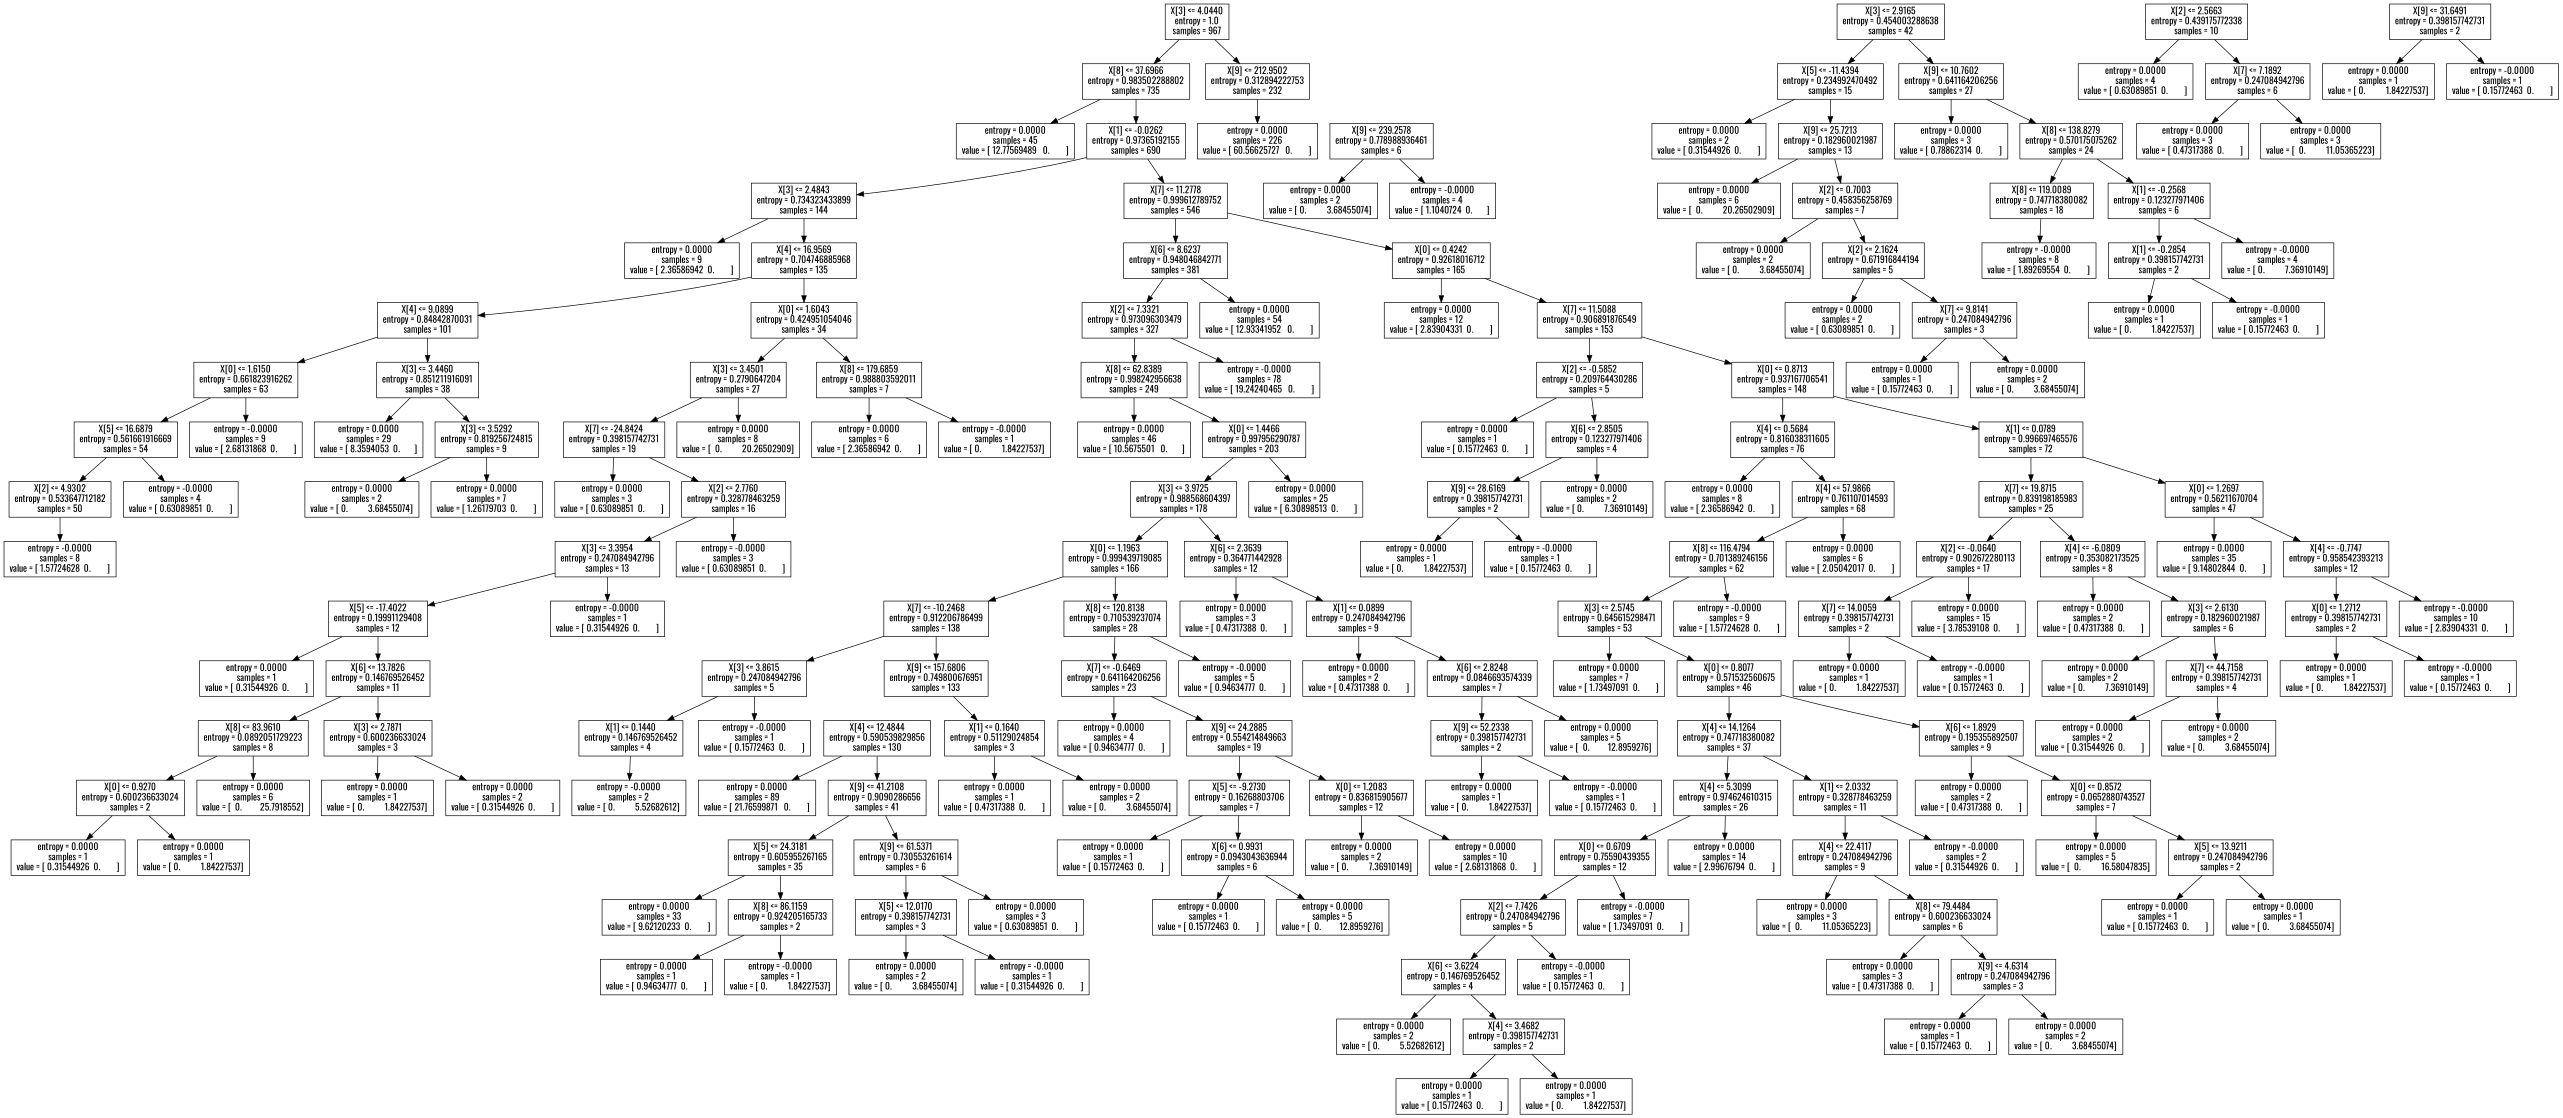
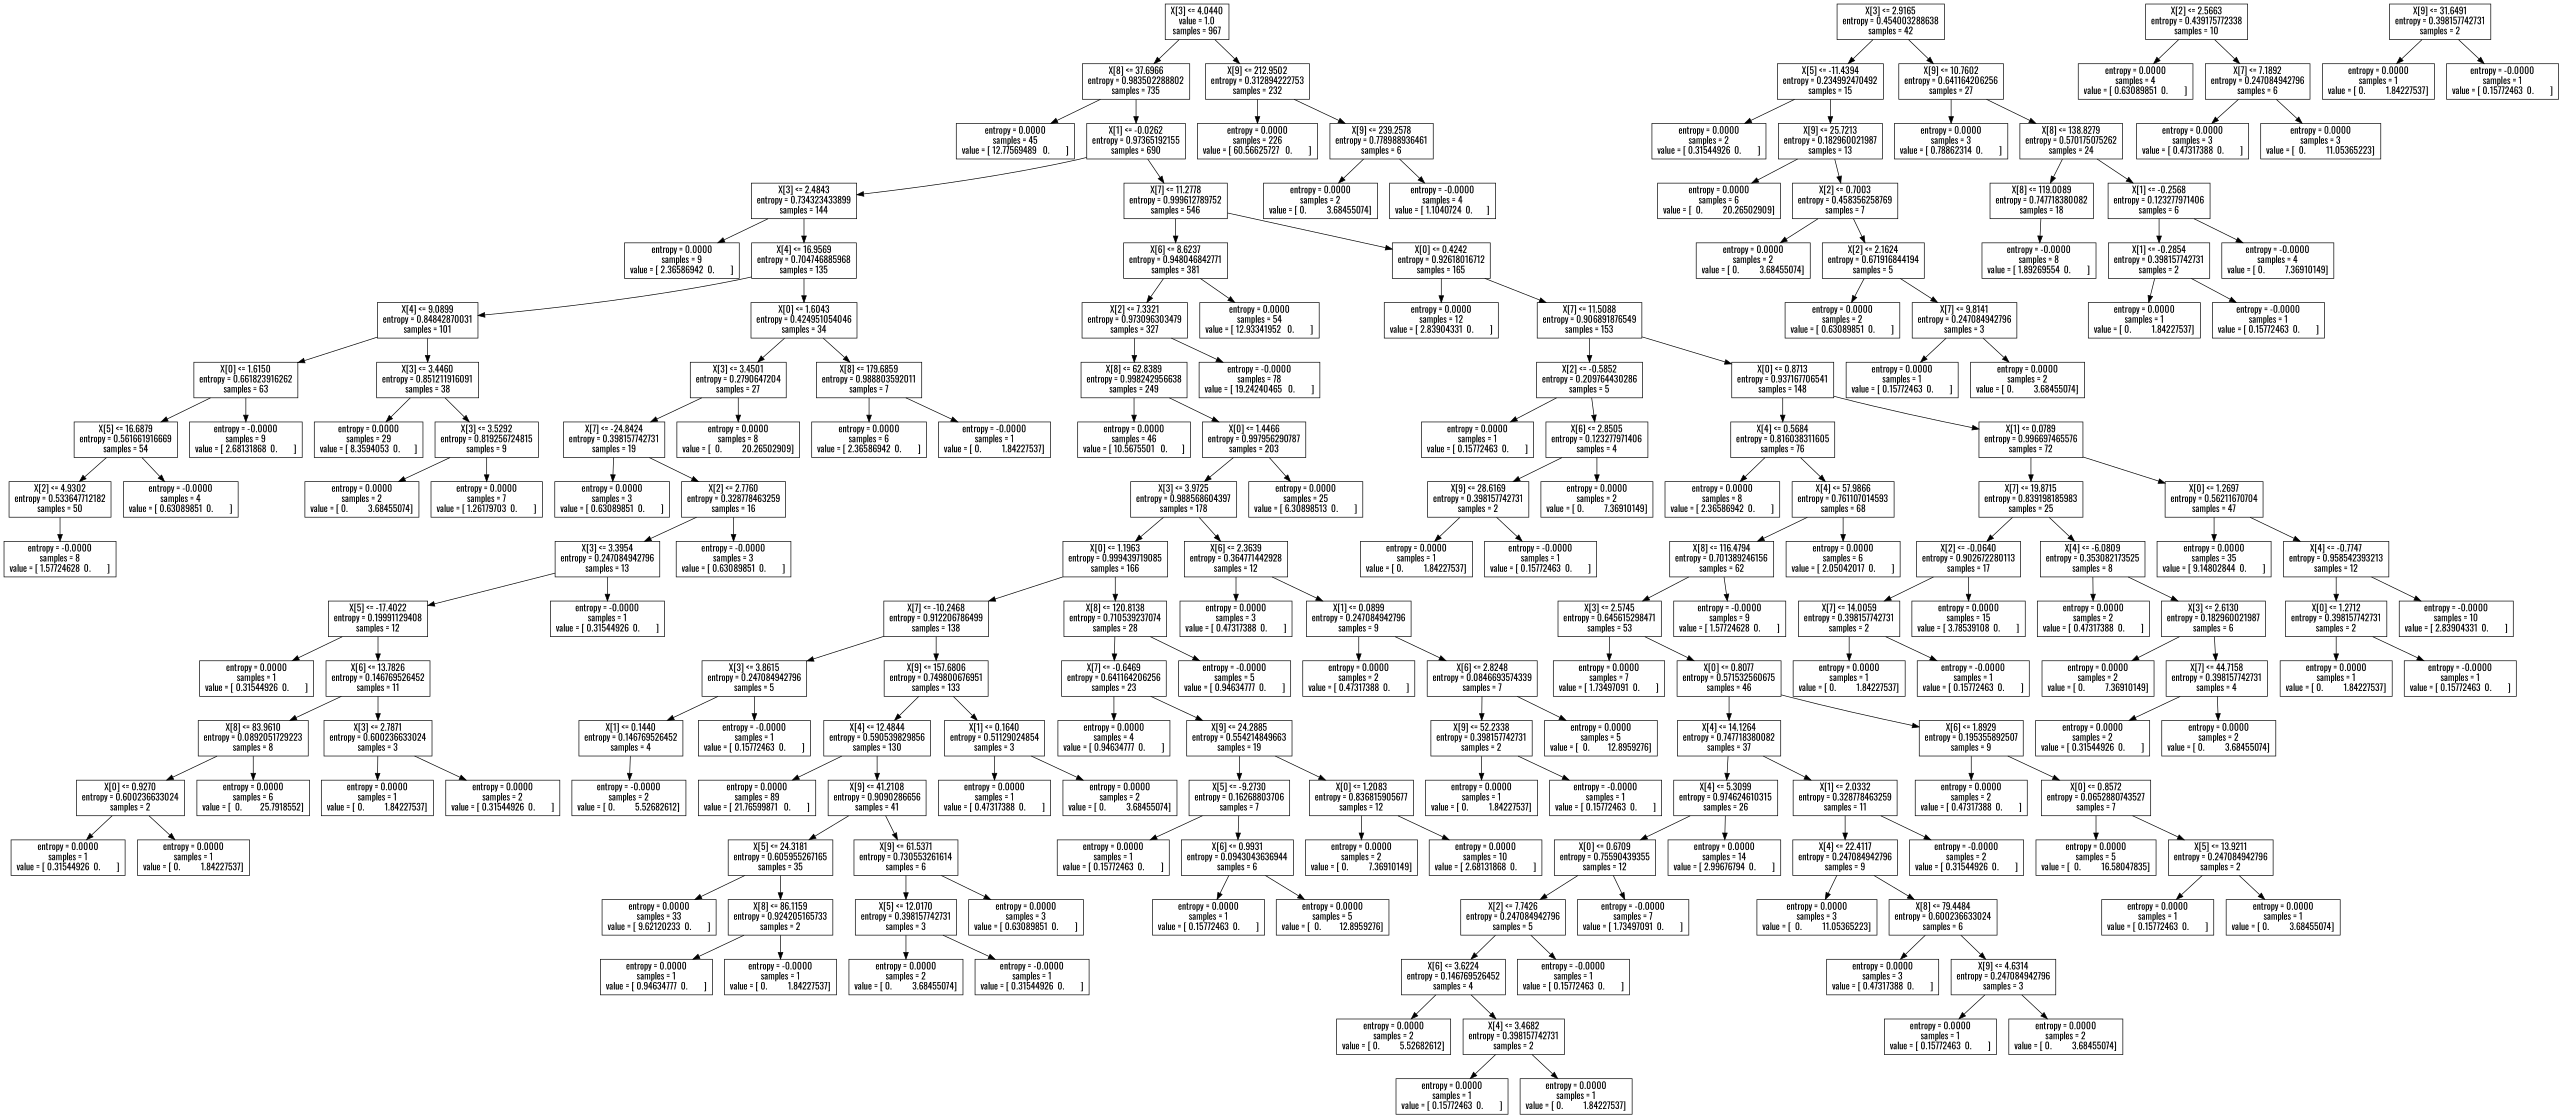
(1197, 22) -> (1197, 22)
none -> (1316, 110)
none -> (909, 706)
